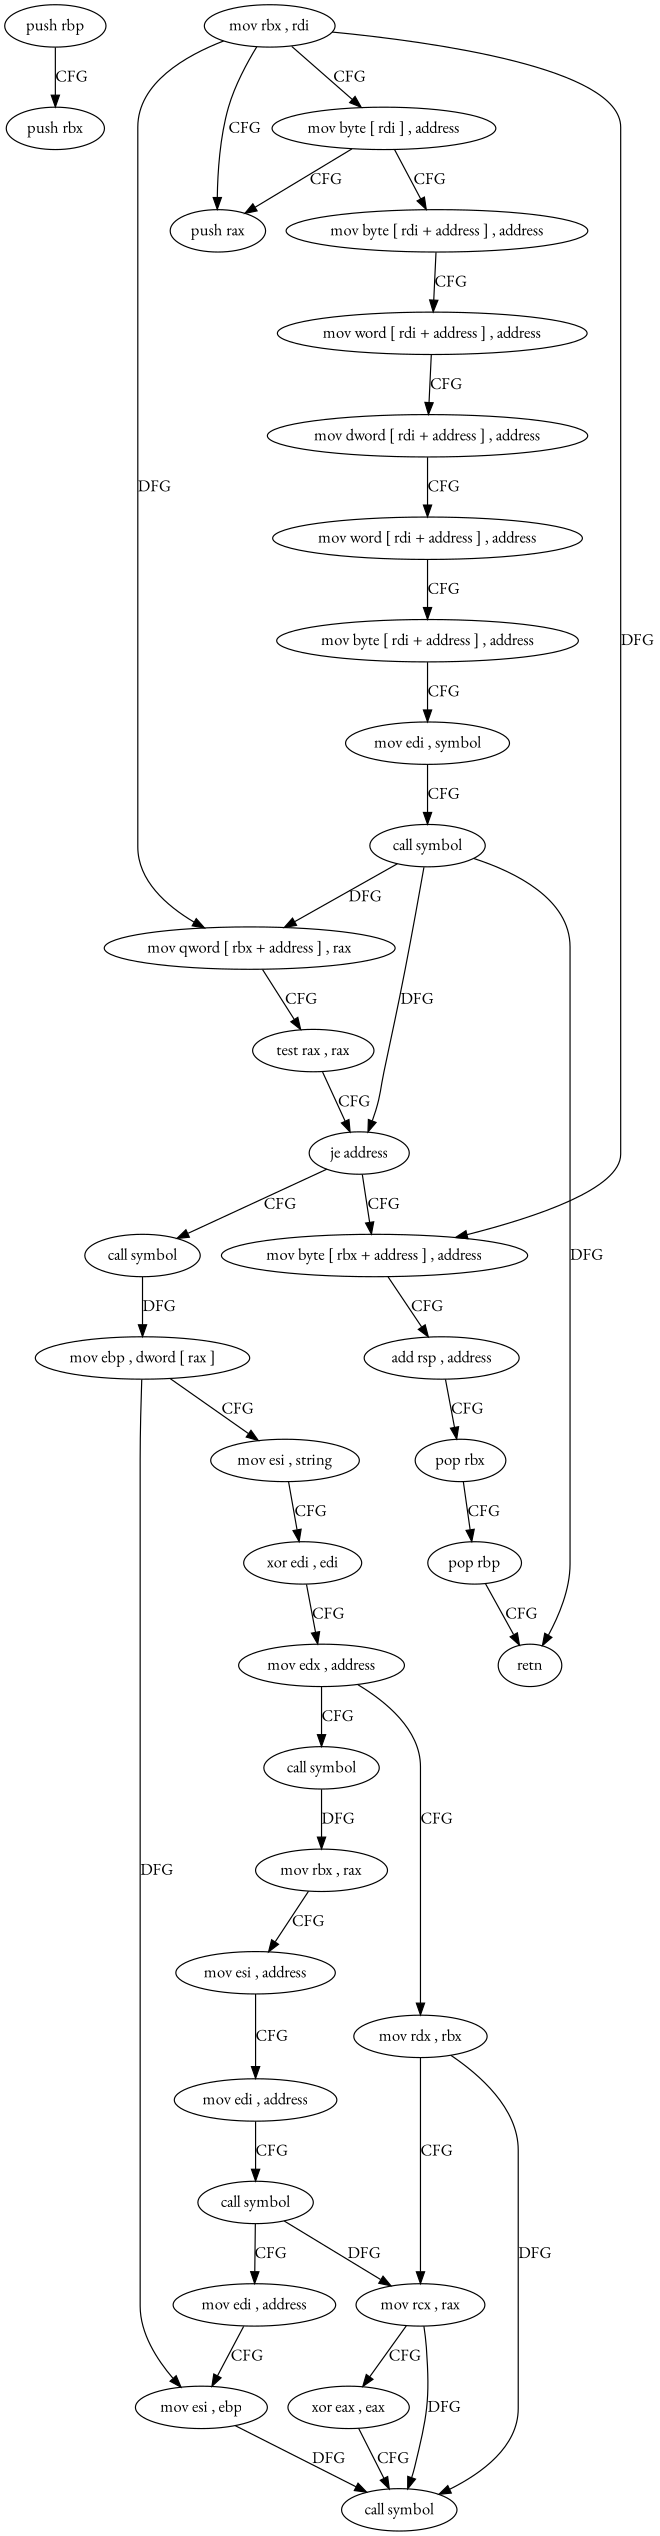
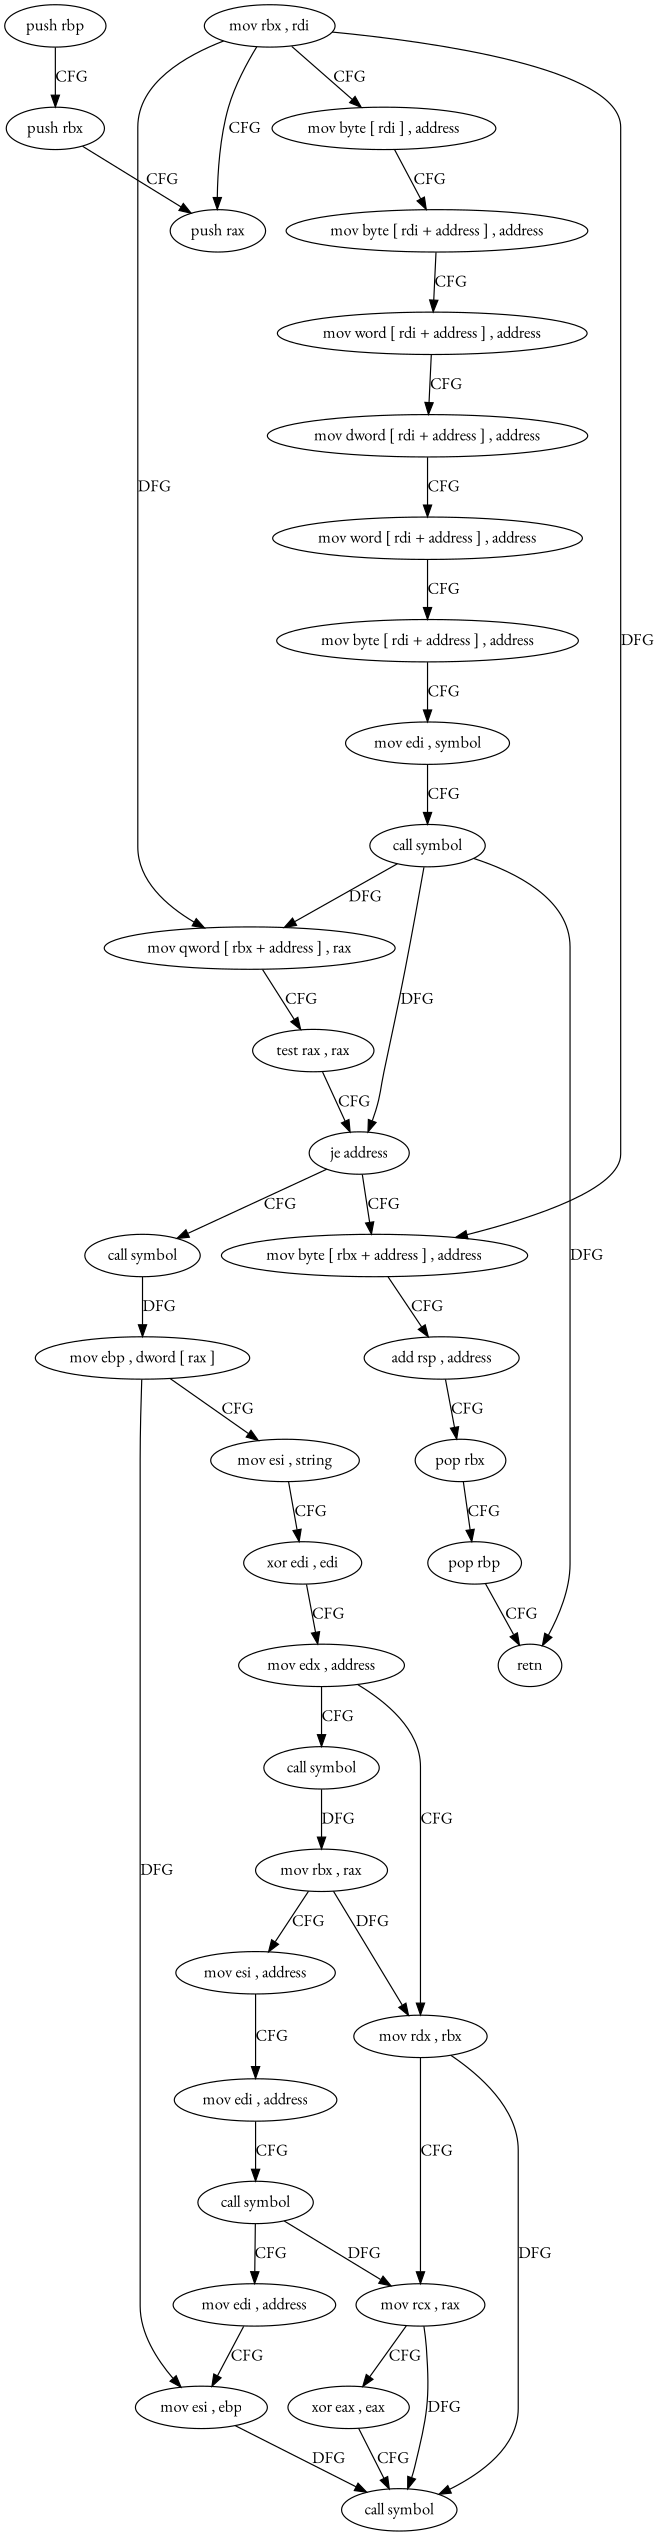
(303, 178) -> (129, 175)
none -> (368, 1948)
